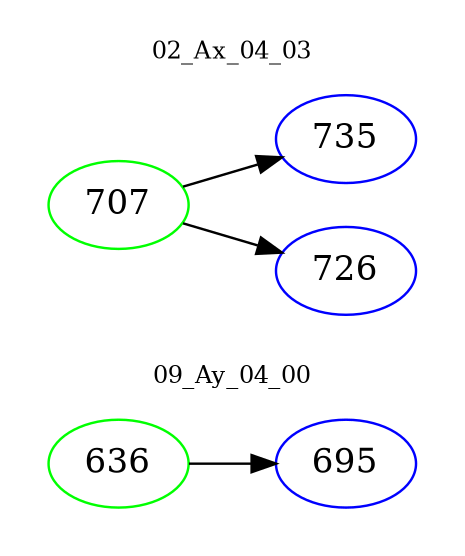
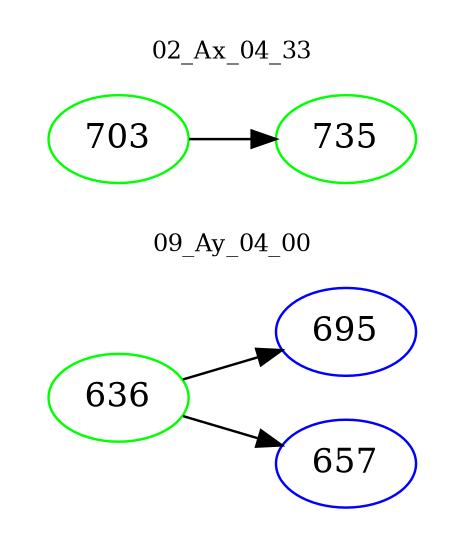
(232, 52) -> (232, 52)
(346, 139) -> (346, 139)
(119, 205) -> (119, 139)
(346, 271) -> none
none -> (346, 464)
